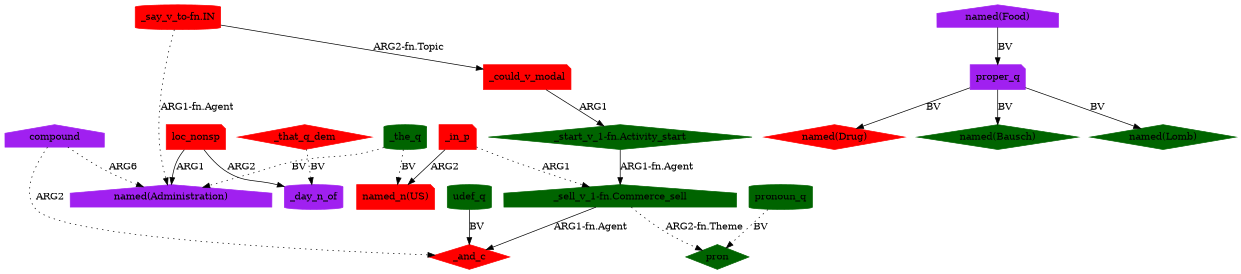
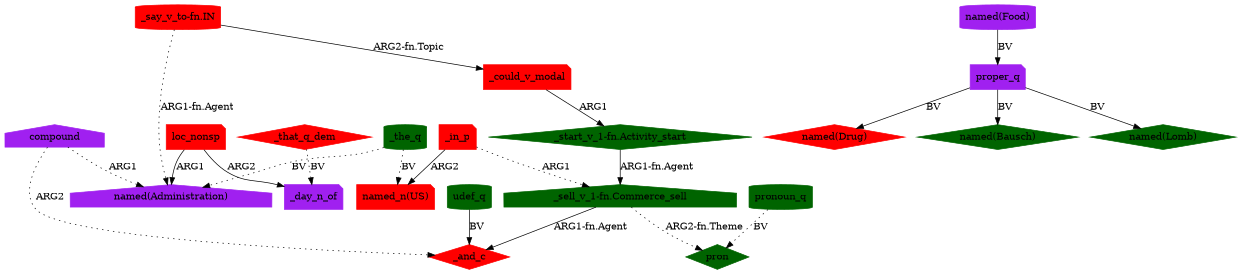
(998, 17) -> (998, 17)
(123, 167) -> (123, 167)
(314, 197) -> (314, 197)
